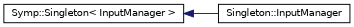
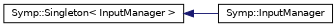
(284, 14) -> (275, 14)
